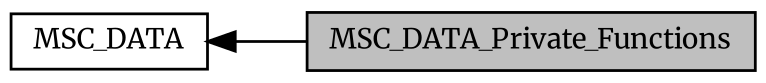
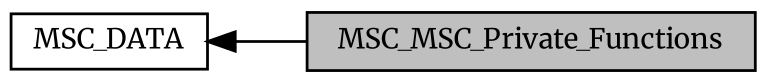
(531, 42) -> (531, 42)
